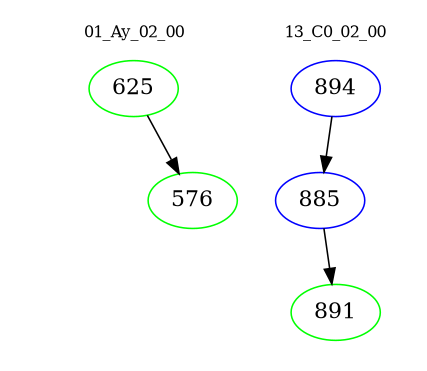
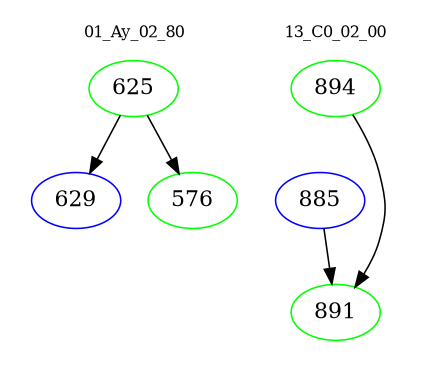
(134, 33) -> (134, 33)
(336, 89) -> (336, 89)
(329, 136) -> (384, 193)
none -> (76, 200)
